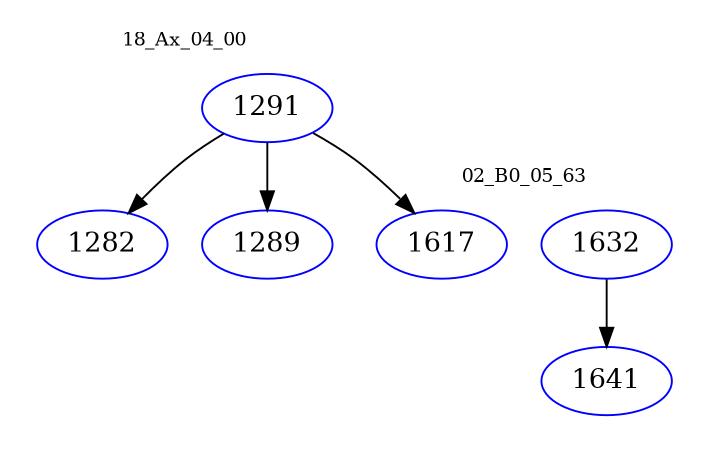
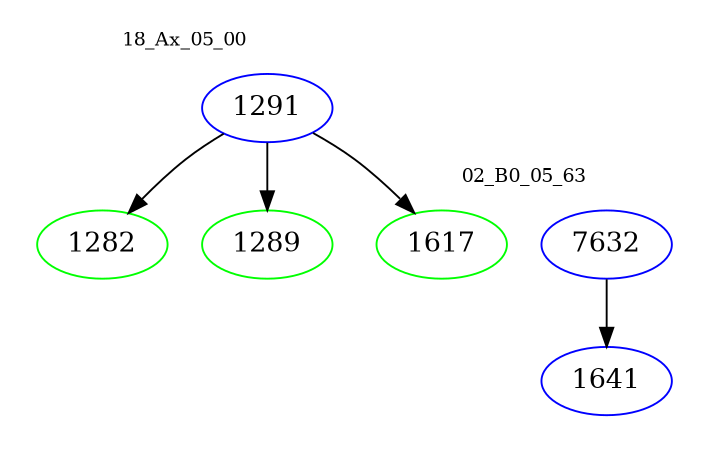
(185, 41) -> (185, 41)
(102, 245) -> (102, 245)
(267, 245) -> (267, 245)
(442, 245) -> (442, 245)
(607, 245) -> (607, 245)
